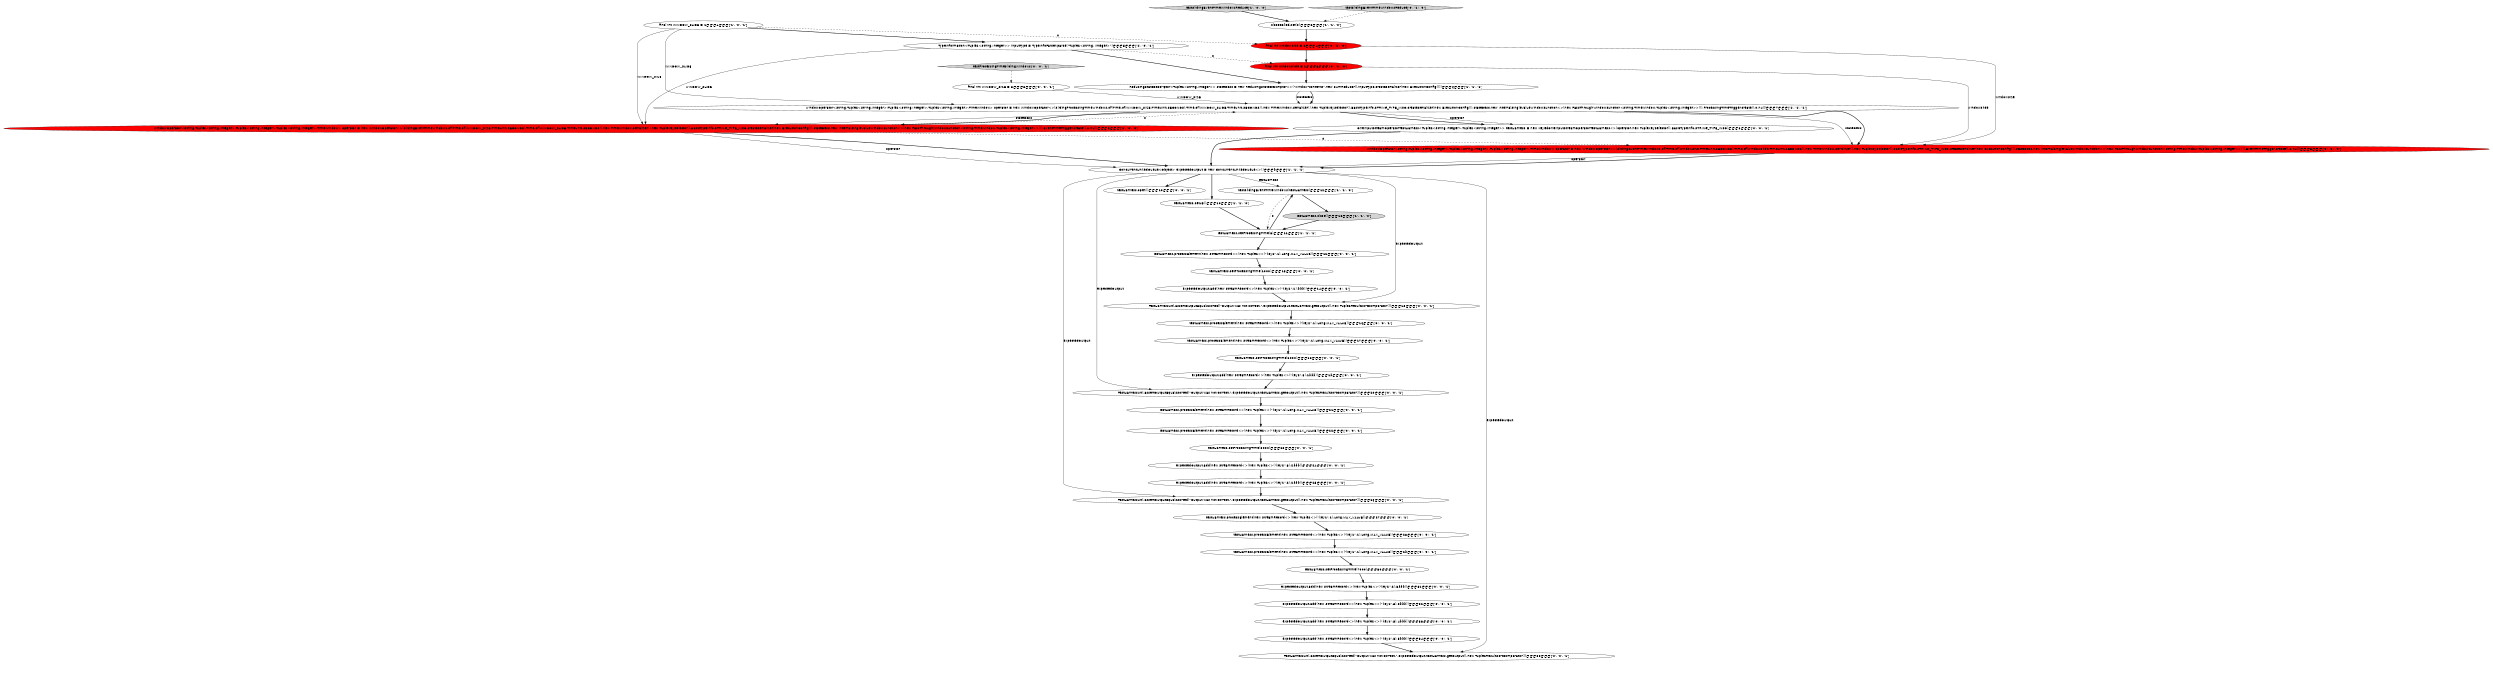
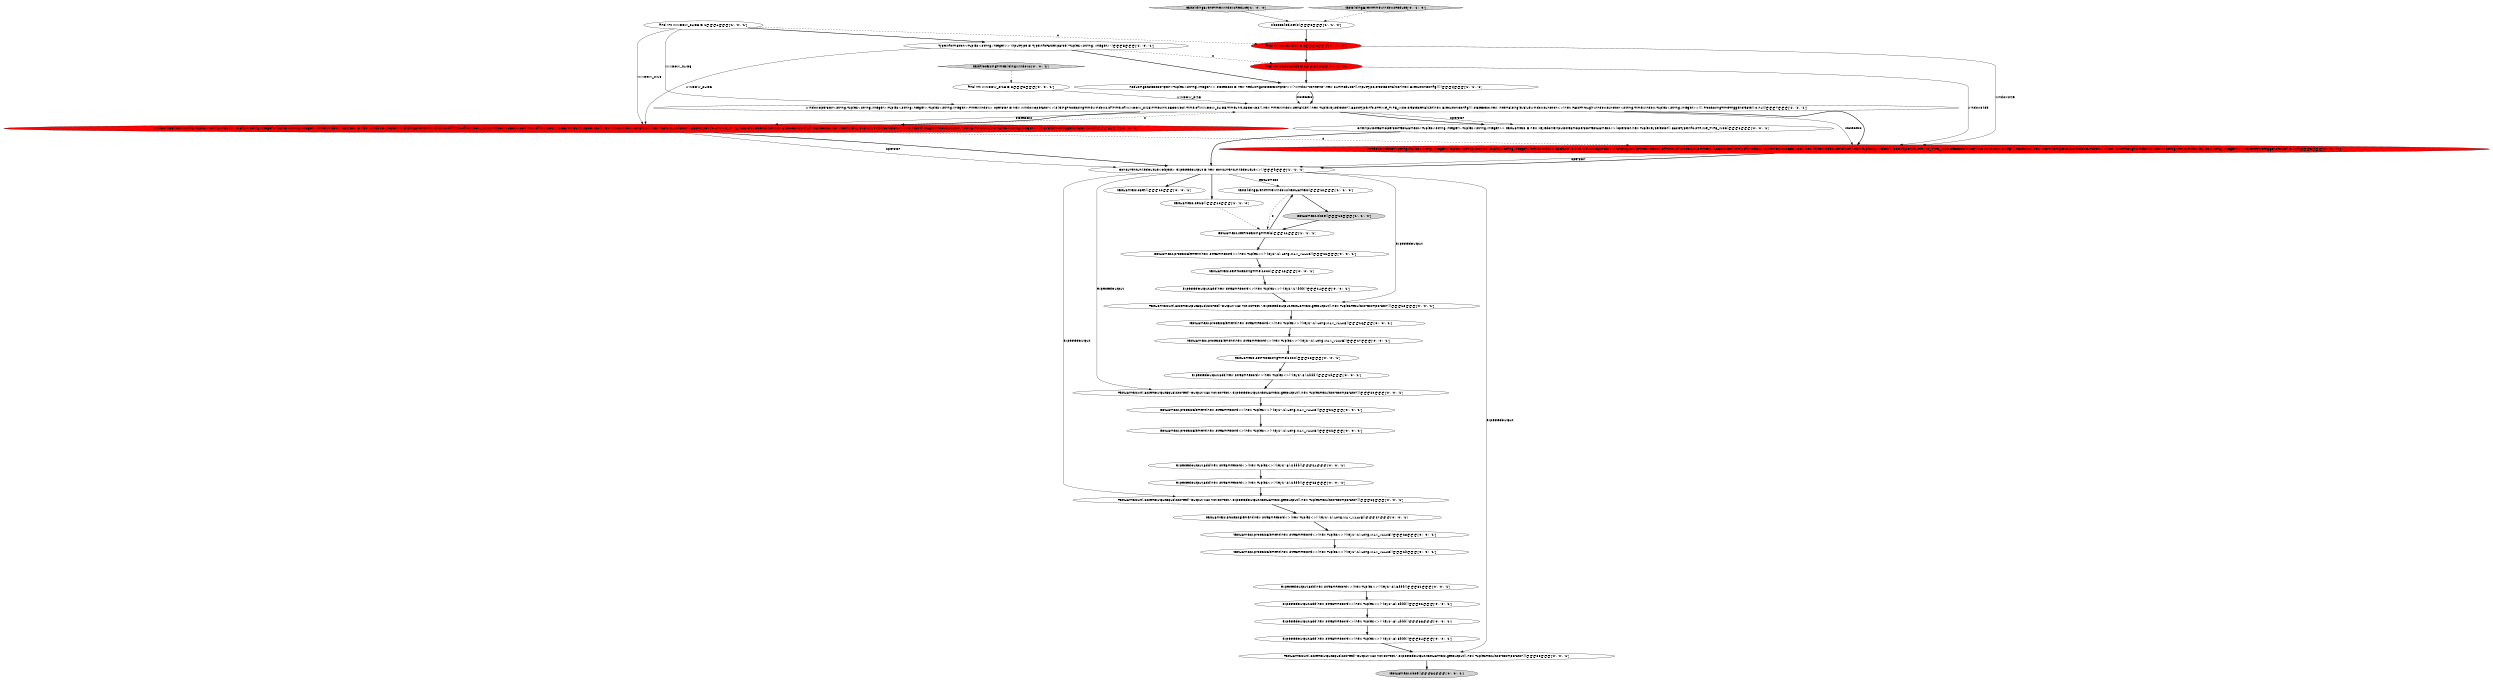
(1264, 16) -> (1264, 16)
(1238, 218) -> (1238, 218)
(1261, 448) -> none
(1358, 570) -> none
none -> (1427, 674)
